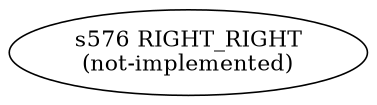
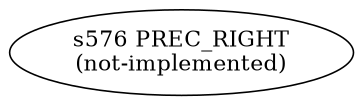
(188, 53) -> (182, 53)
